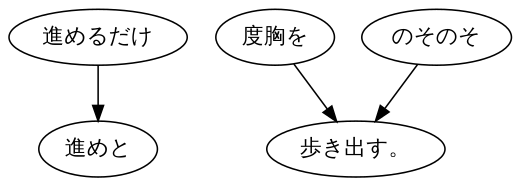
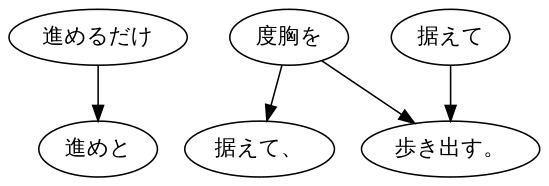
(437, 37) -> (451, 37)
none -> (260, 149)
